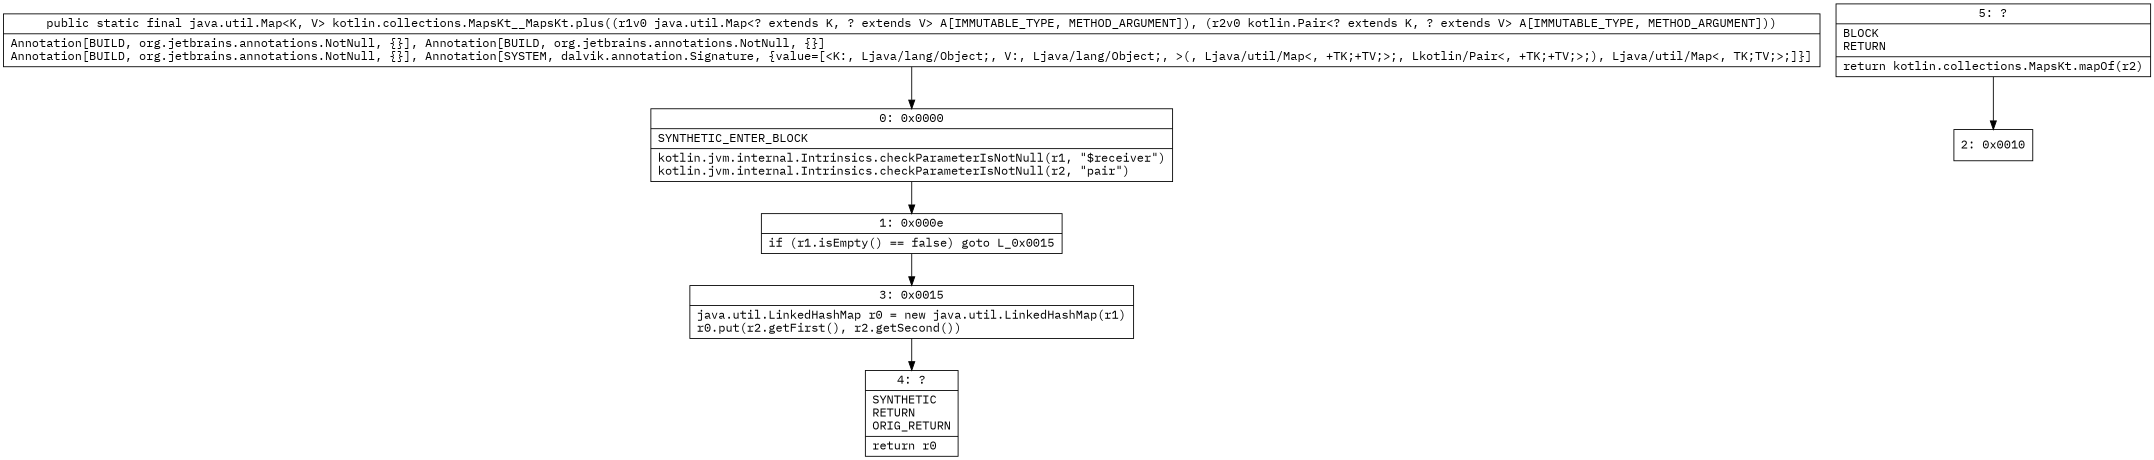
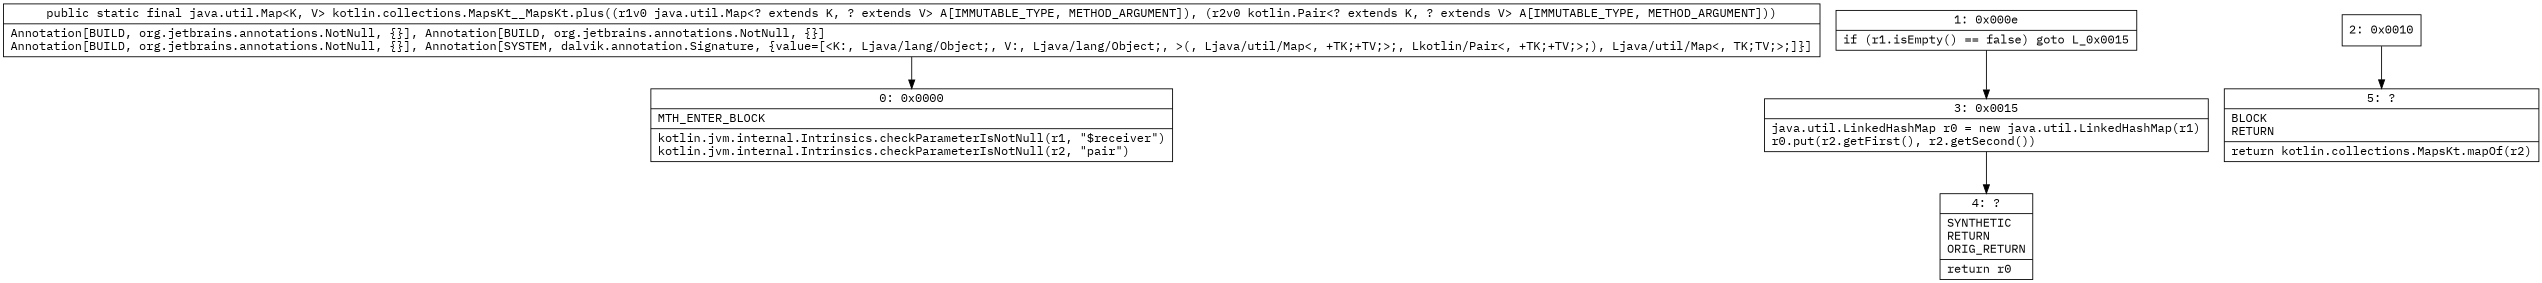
(1993, 99) -> (2382, 63)
(733, 138) -> (712, 118)
(912, 193) -> none
